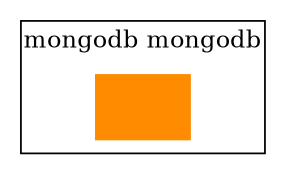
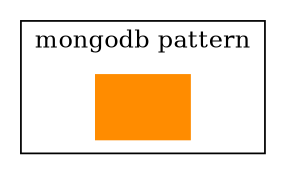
(143, 41) -> (143, 41)
